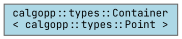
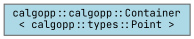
(91, 20) -> (97, 20)
